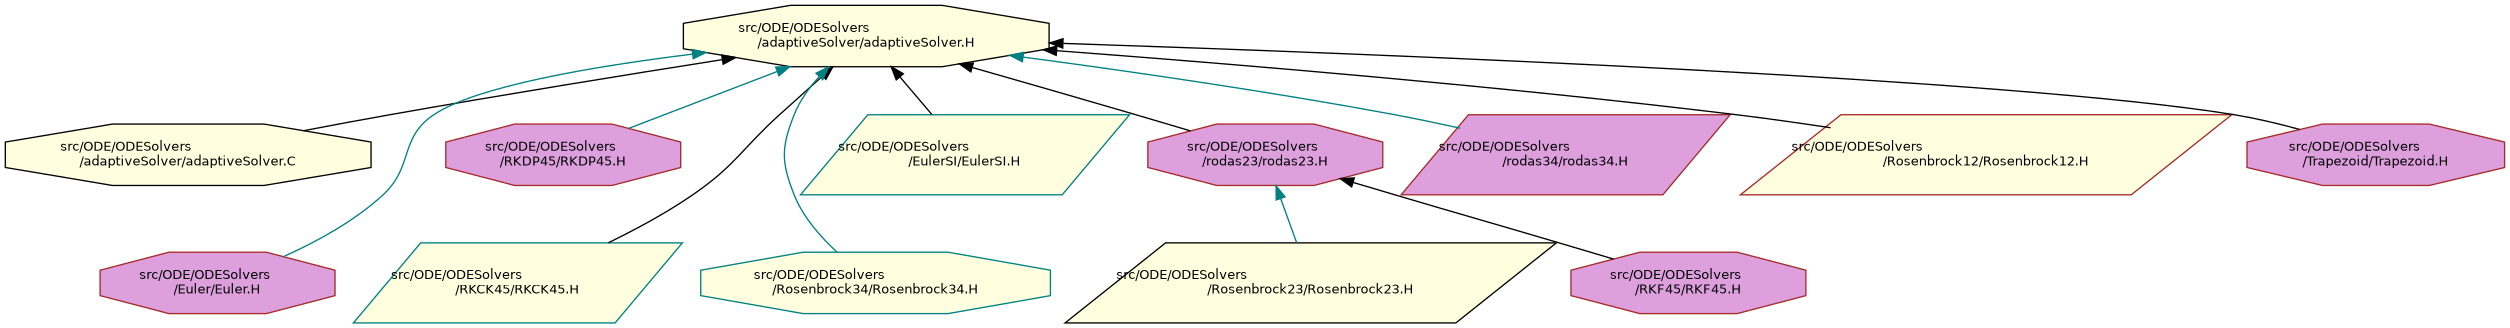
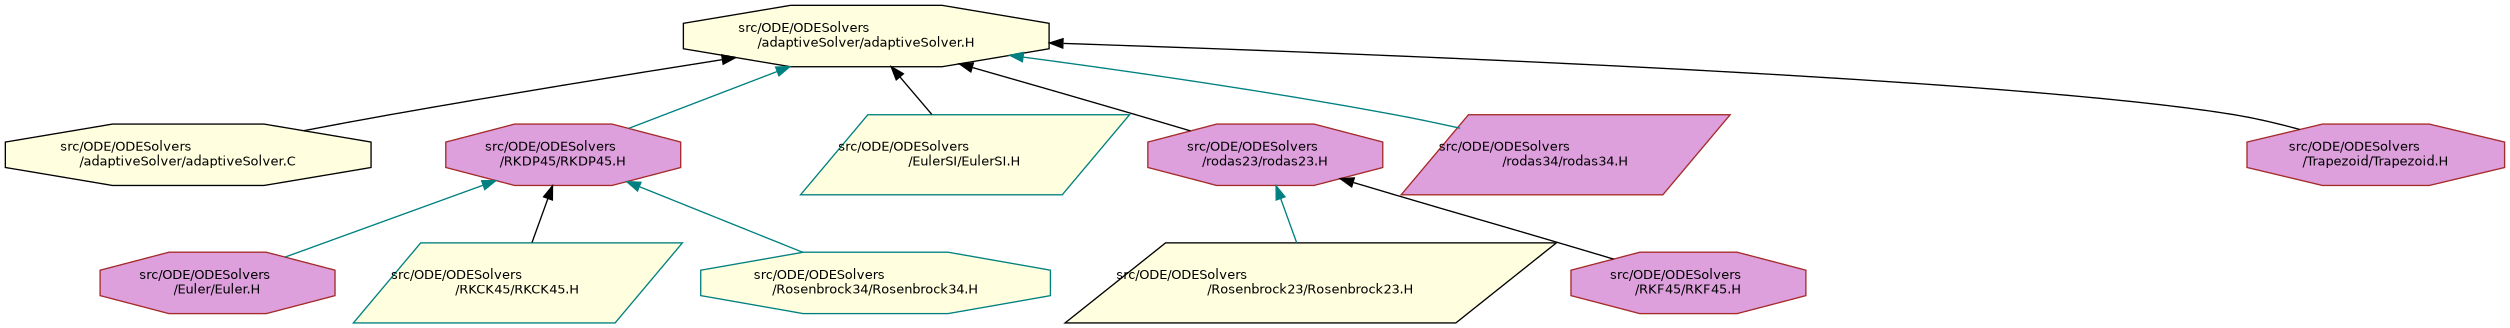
(426, 121) -> (384, 221)
(1986, 155) -> none
(786, 168) -> (721, 220)
(724, 170) -> (540, 220)
